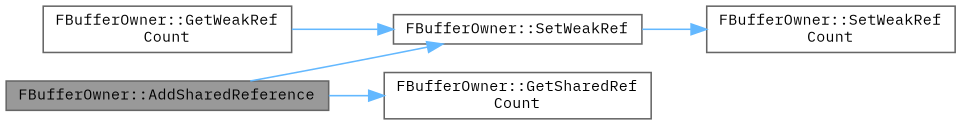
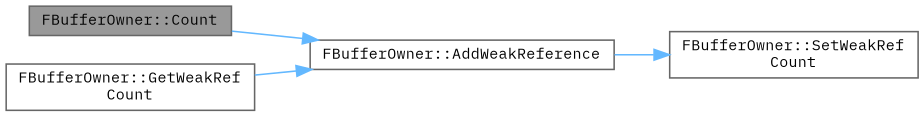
(518, 29) -> (462, 55)
(167, 96) -> (130, 21)
(518, 96) -> none
